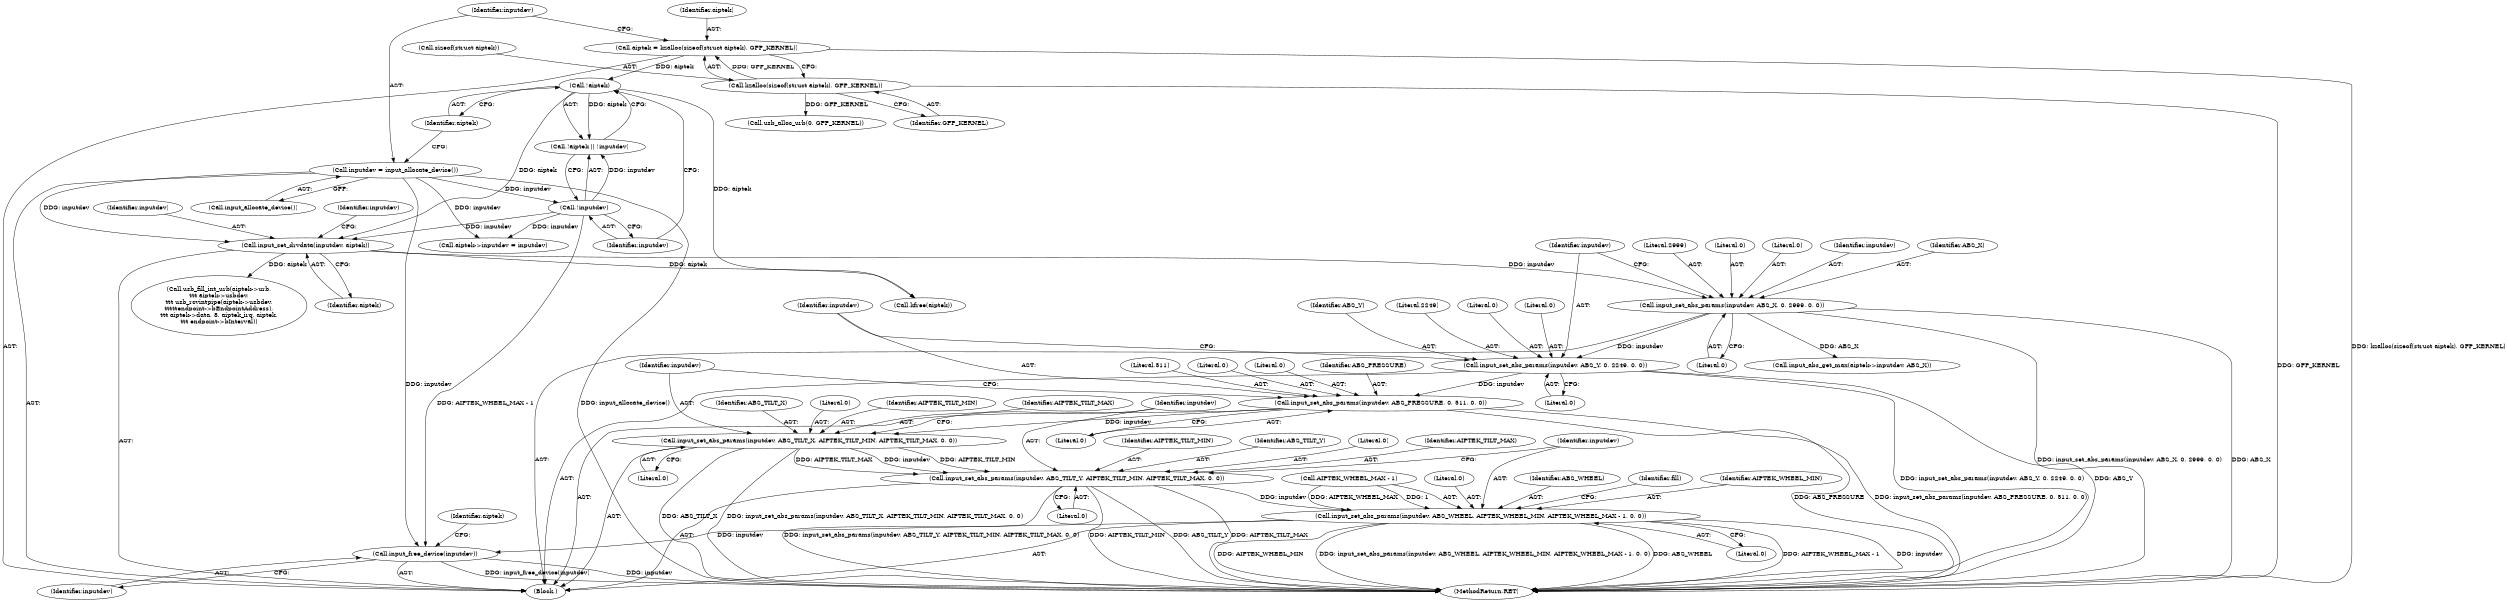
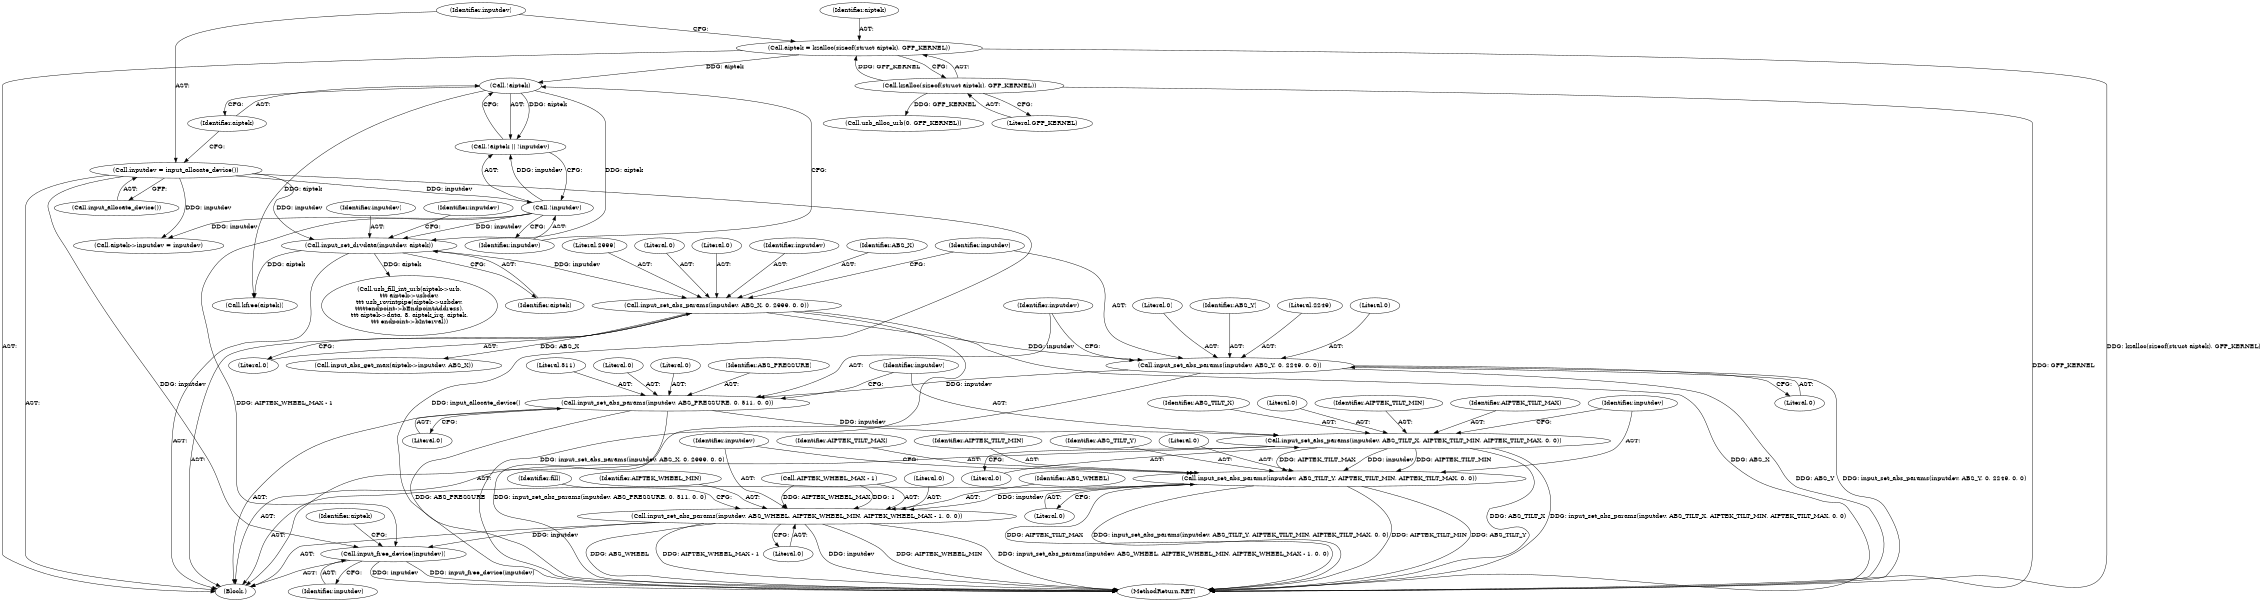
(459, 48) -> none
(949, 124) -> (1042, 124)
